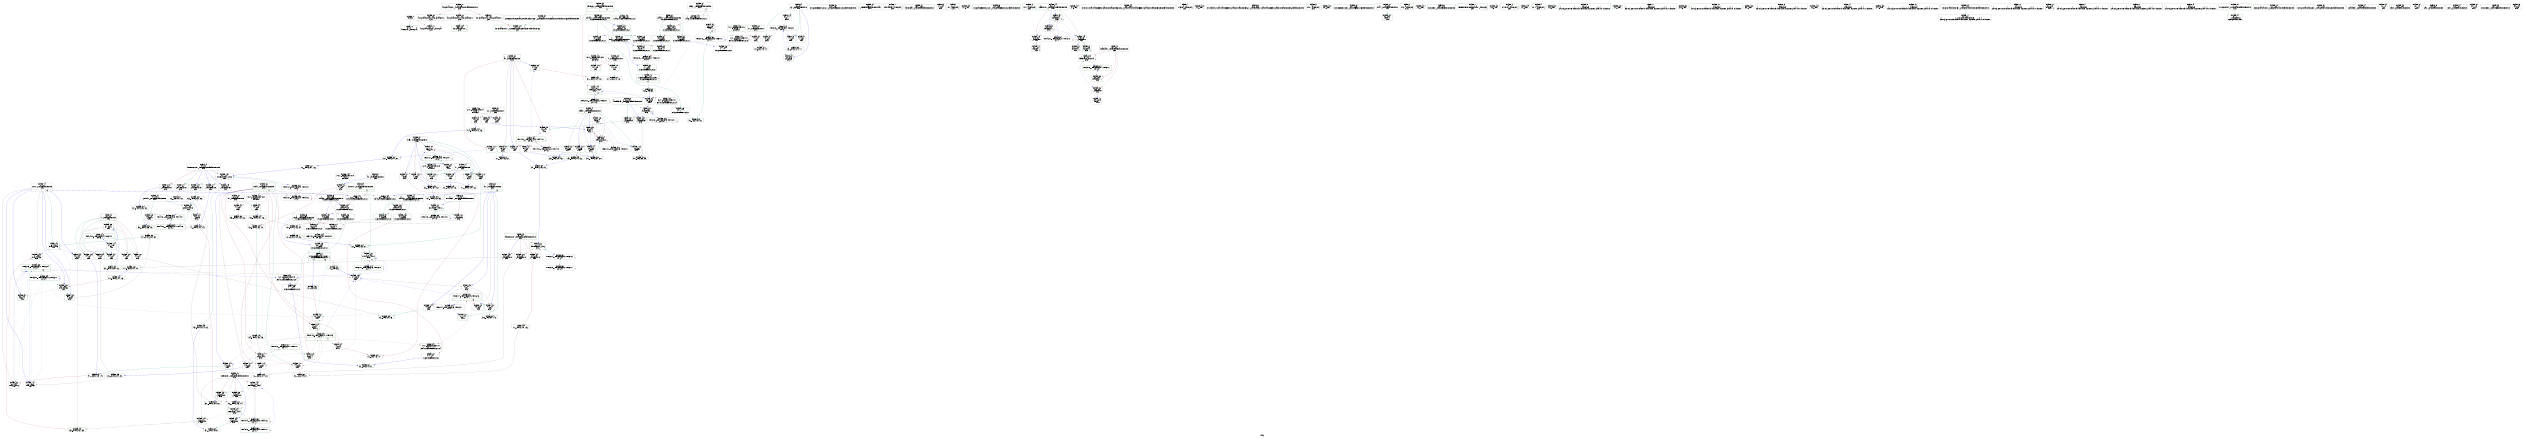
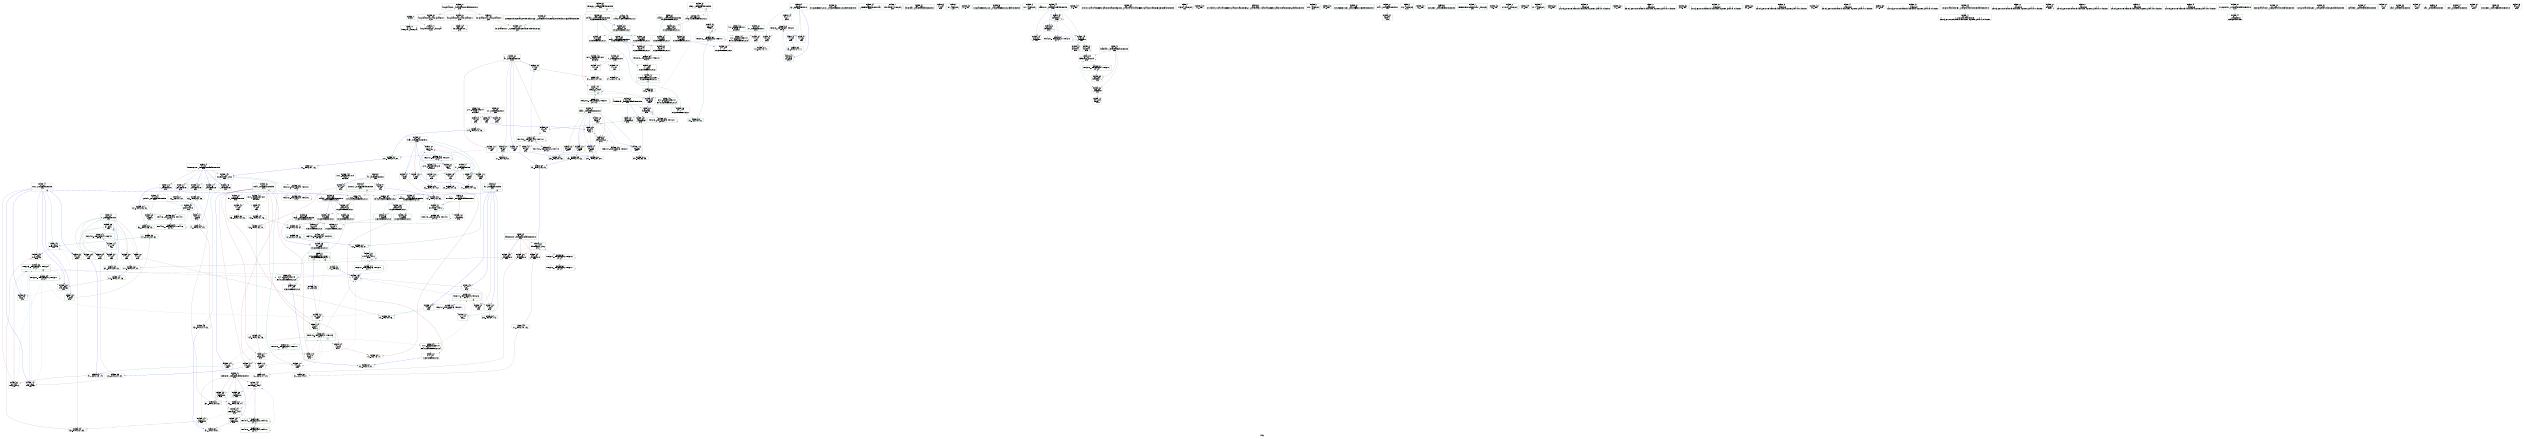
(1036, 48) -> none
(595, 91) -> (595, 91)
none -> (380, 187)
